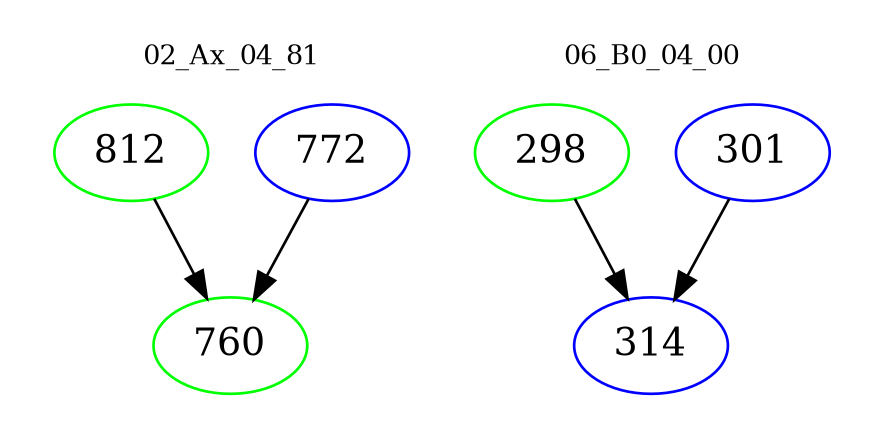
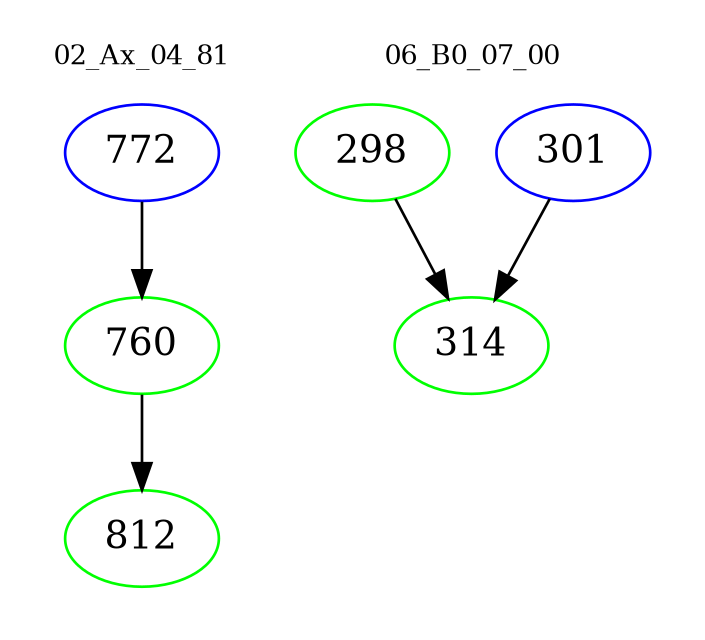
(652, 58) -> (473, 58)
(174, 237) -> (142, 429)
(651, 346) -> (472, 346)
